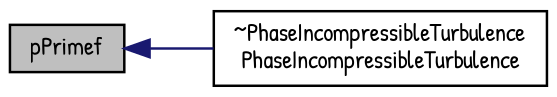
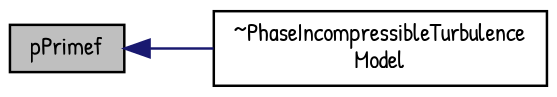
(380, 48) -> (380, 48)
